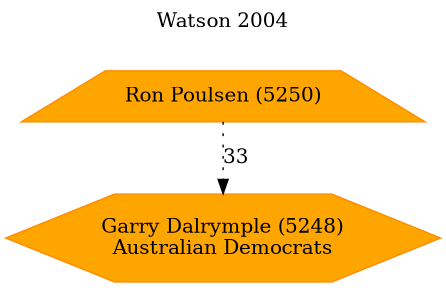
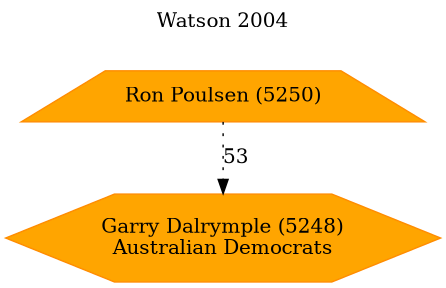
(237, 158) -> (237, 158)
